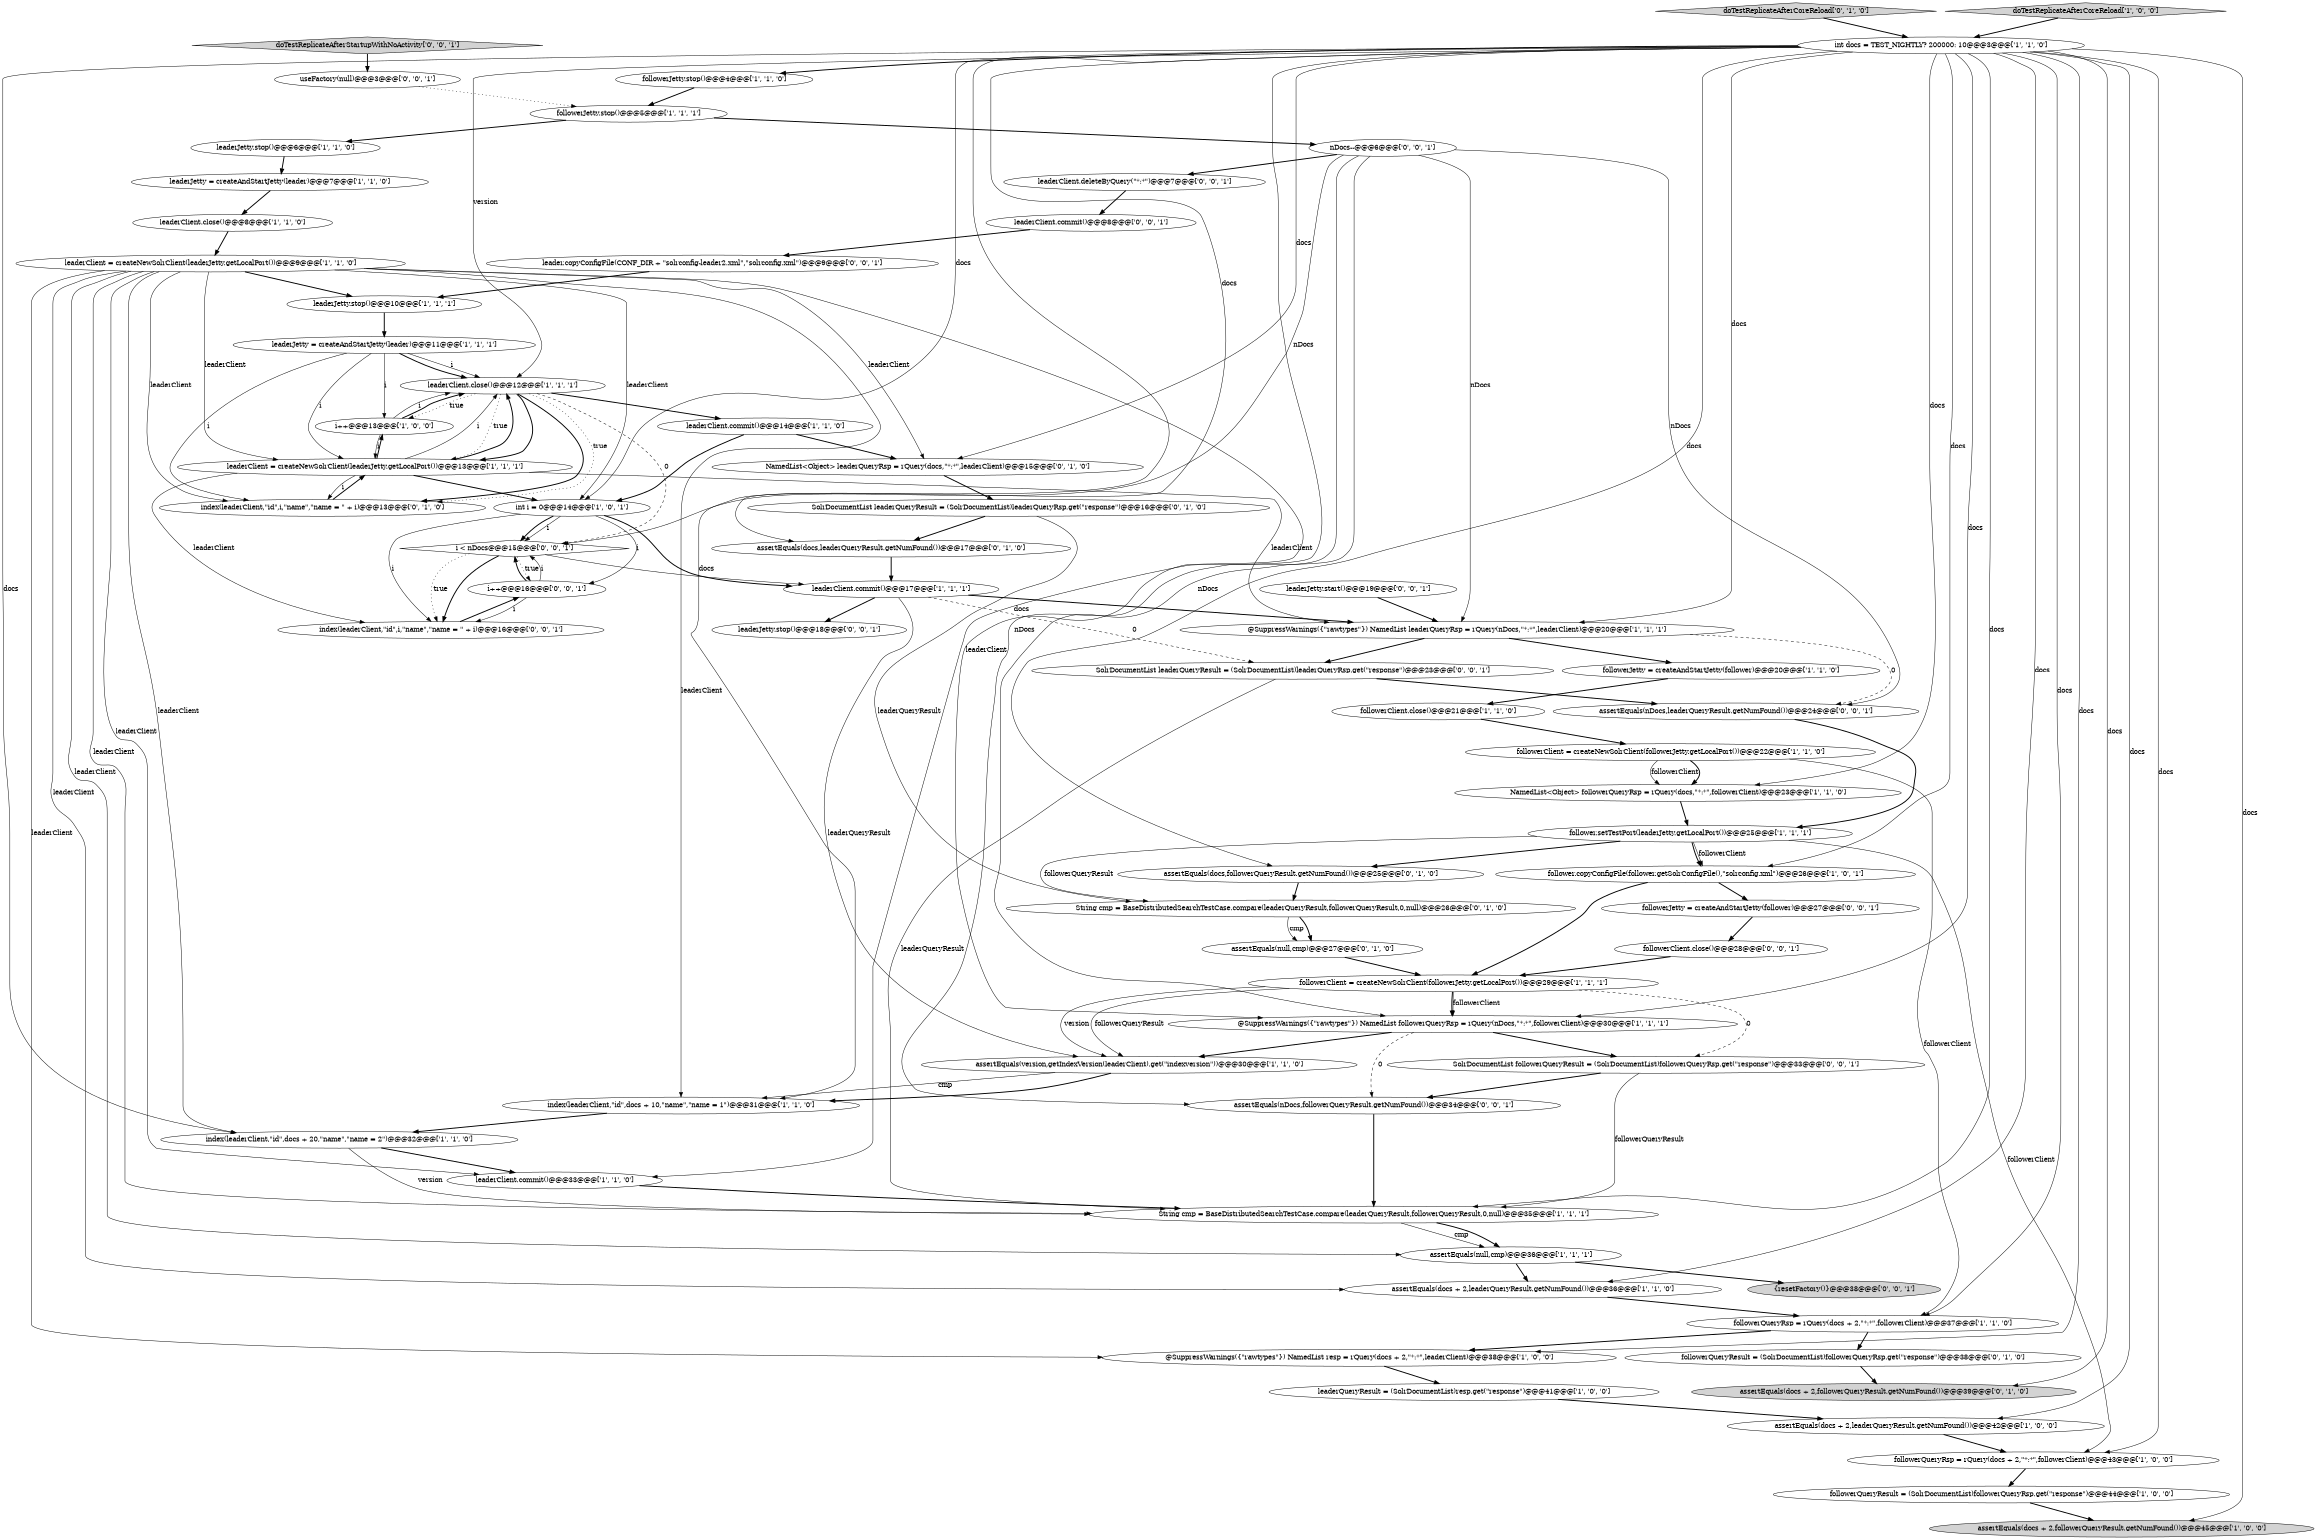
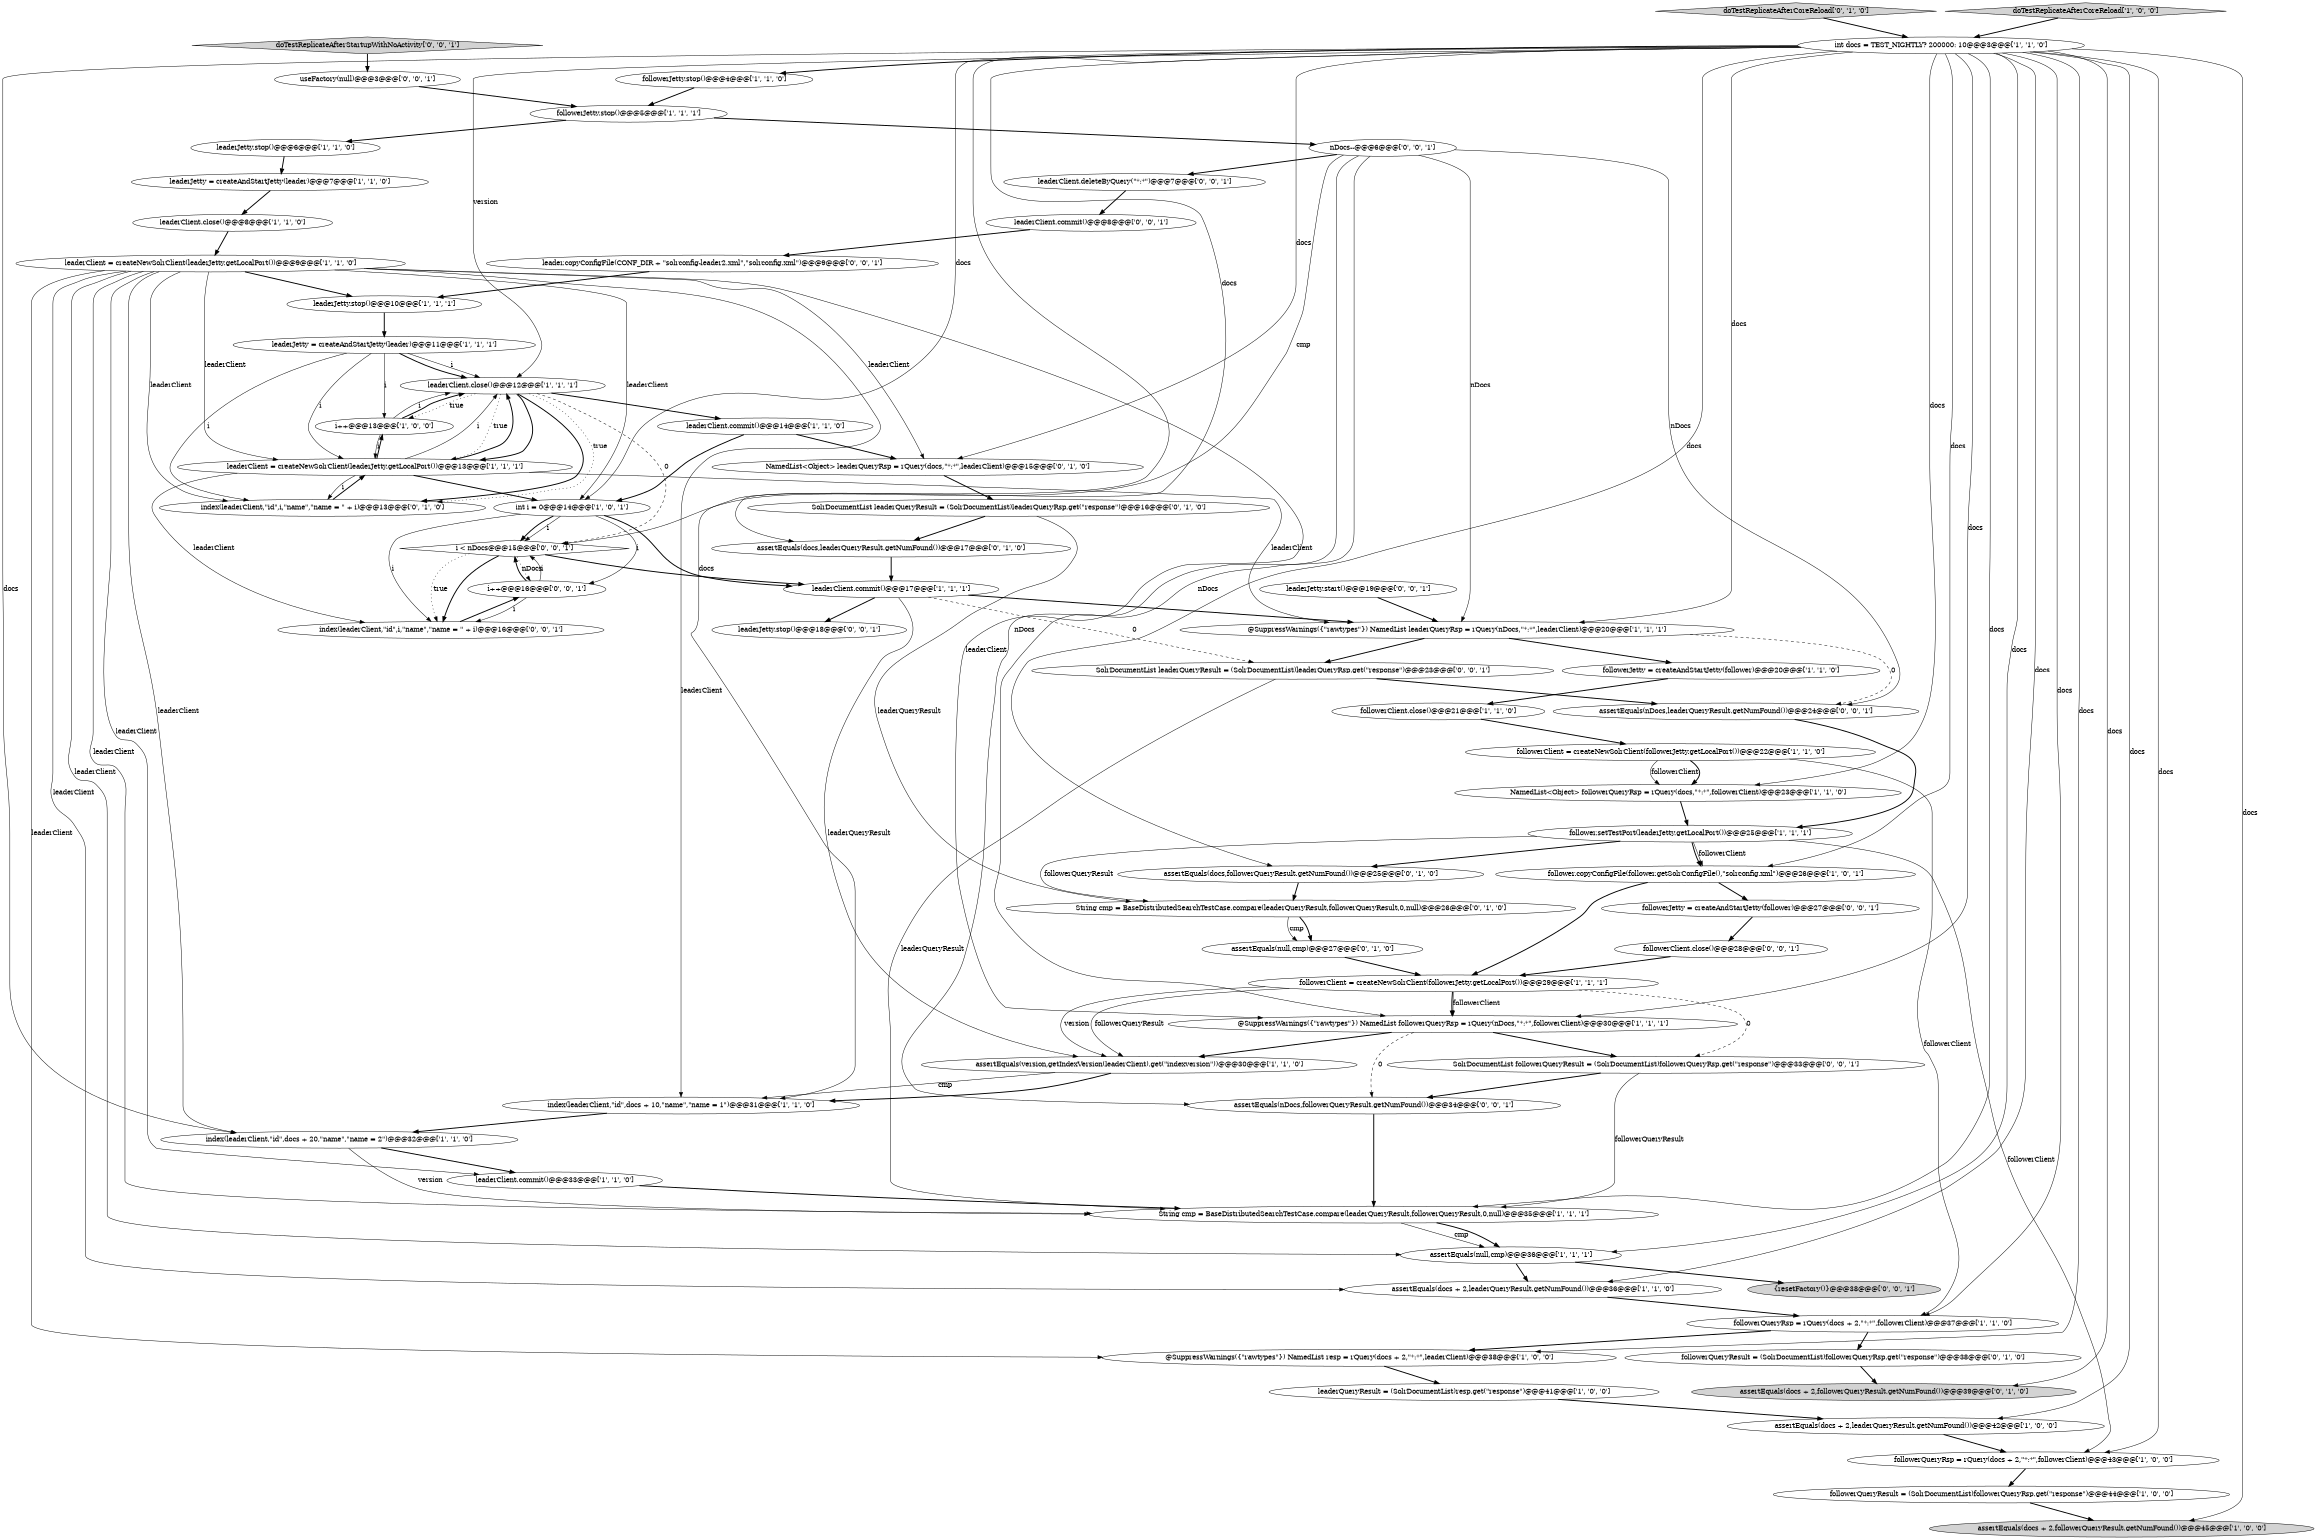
(495, 96) -> (495, 96)
(1304, 345) -> (1304, 345)
(1315, 550) -> (2007, 793)
(532, 569) -> (532, 569)
(671, 574) -> (671, 574)
